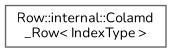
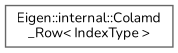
(86, 26) -> (89, 26)
